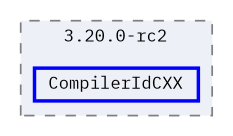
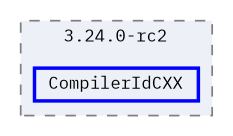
(116, 37) -> (116, 37)
